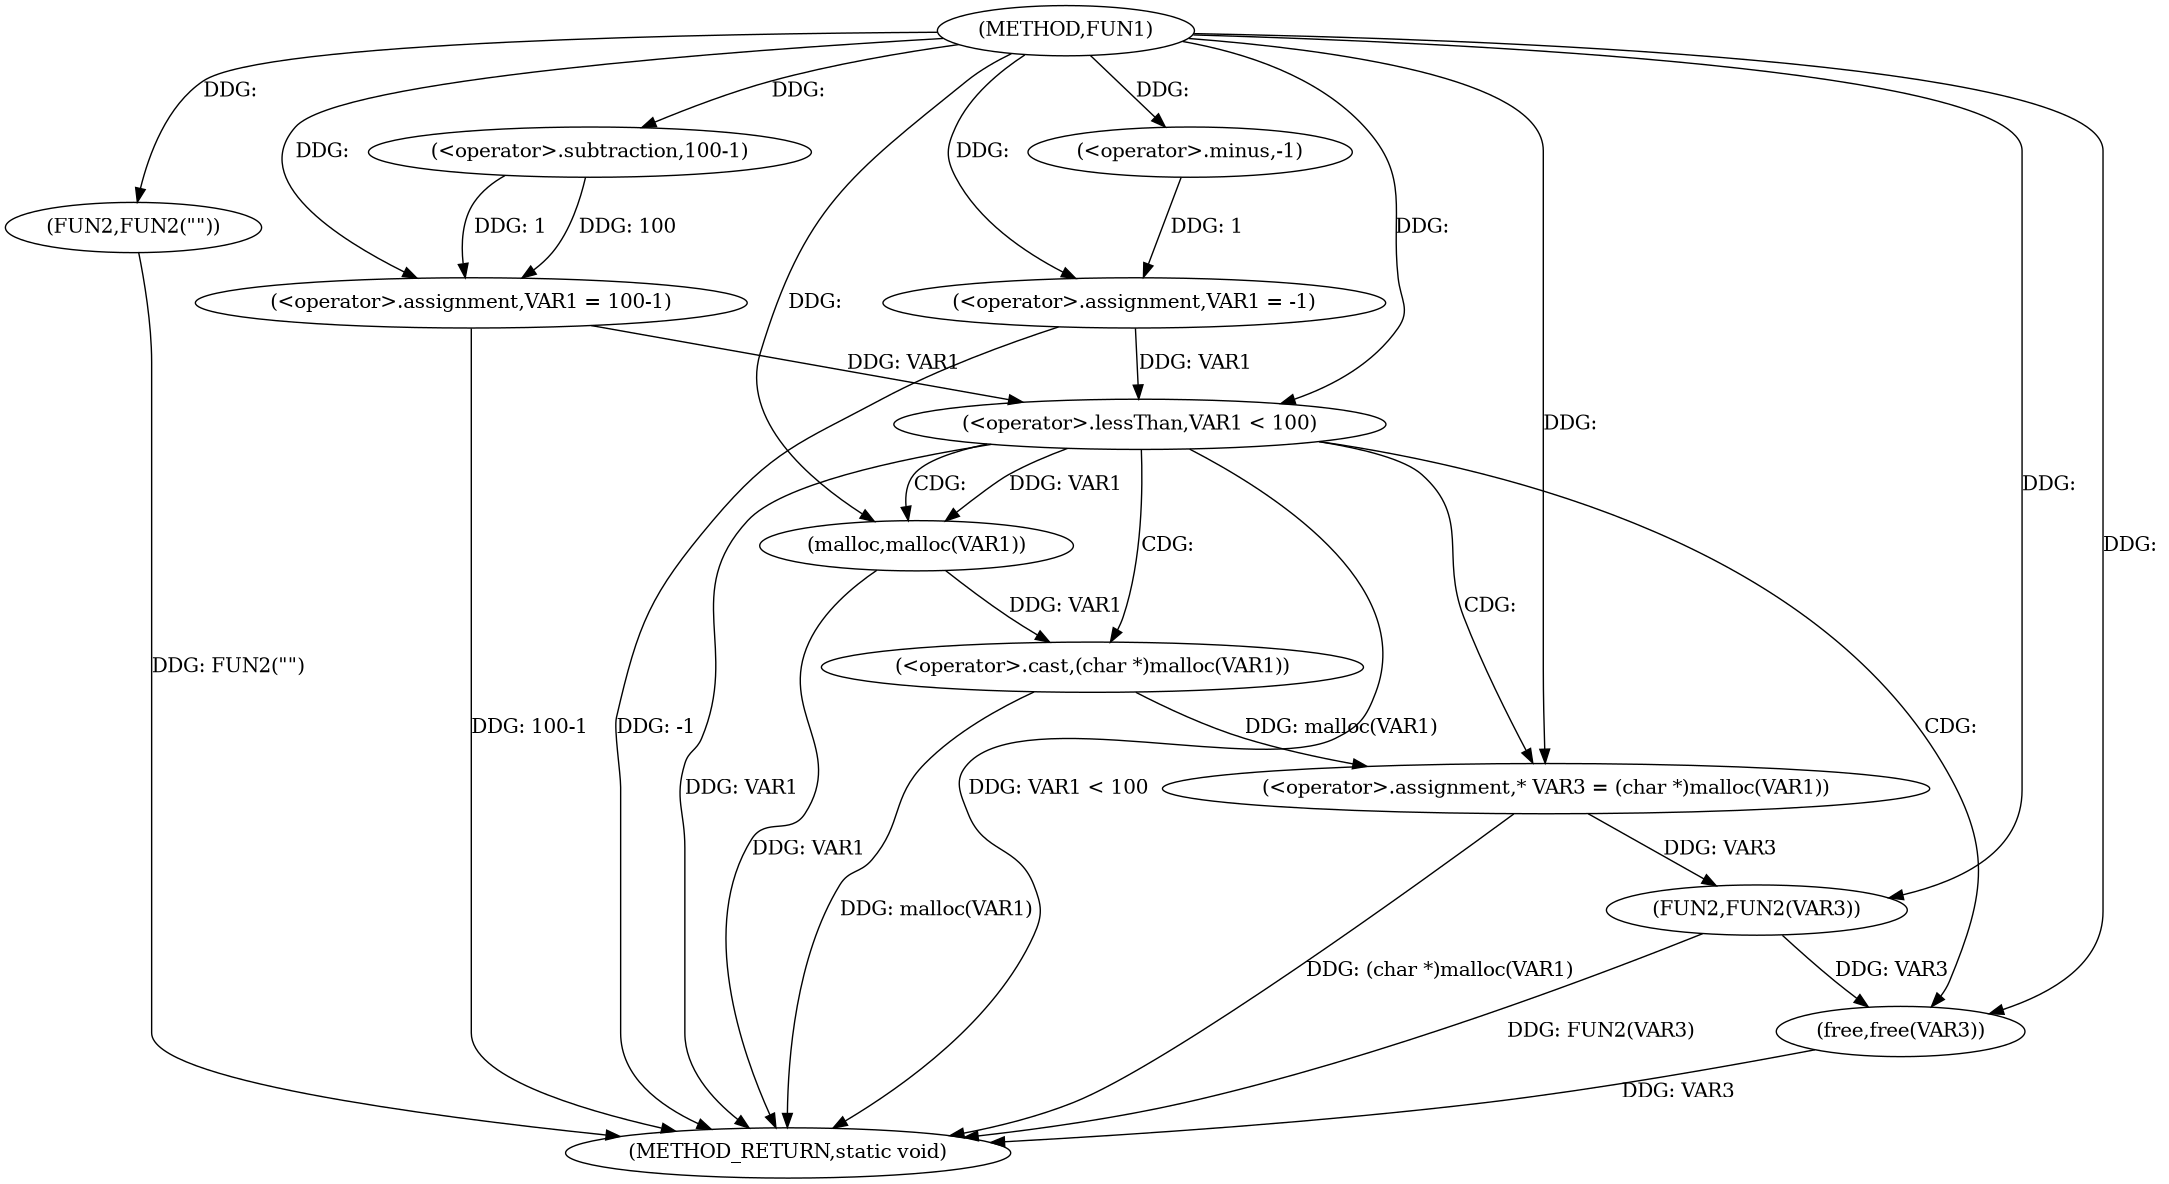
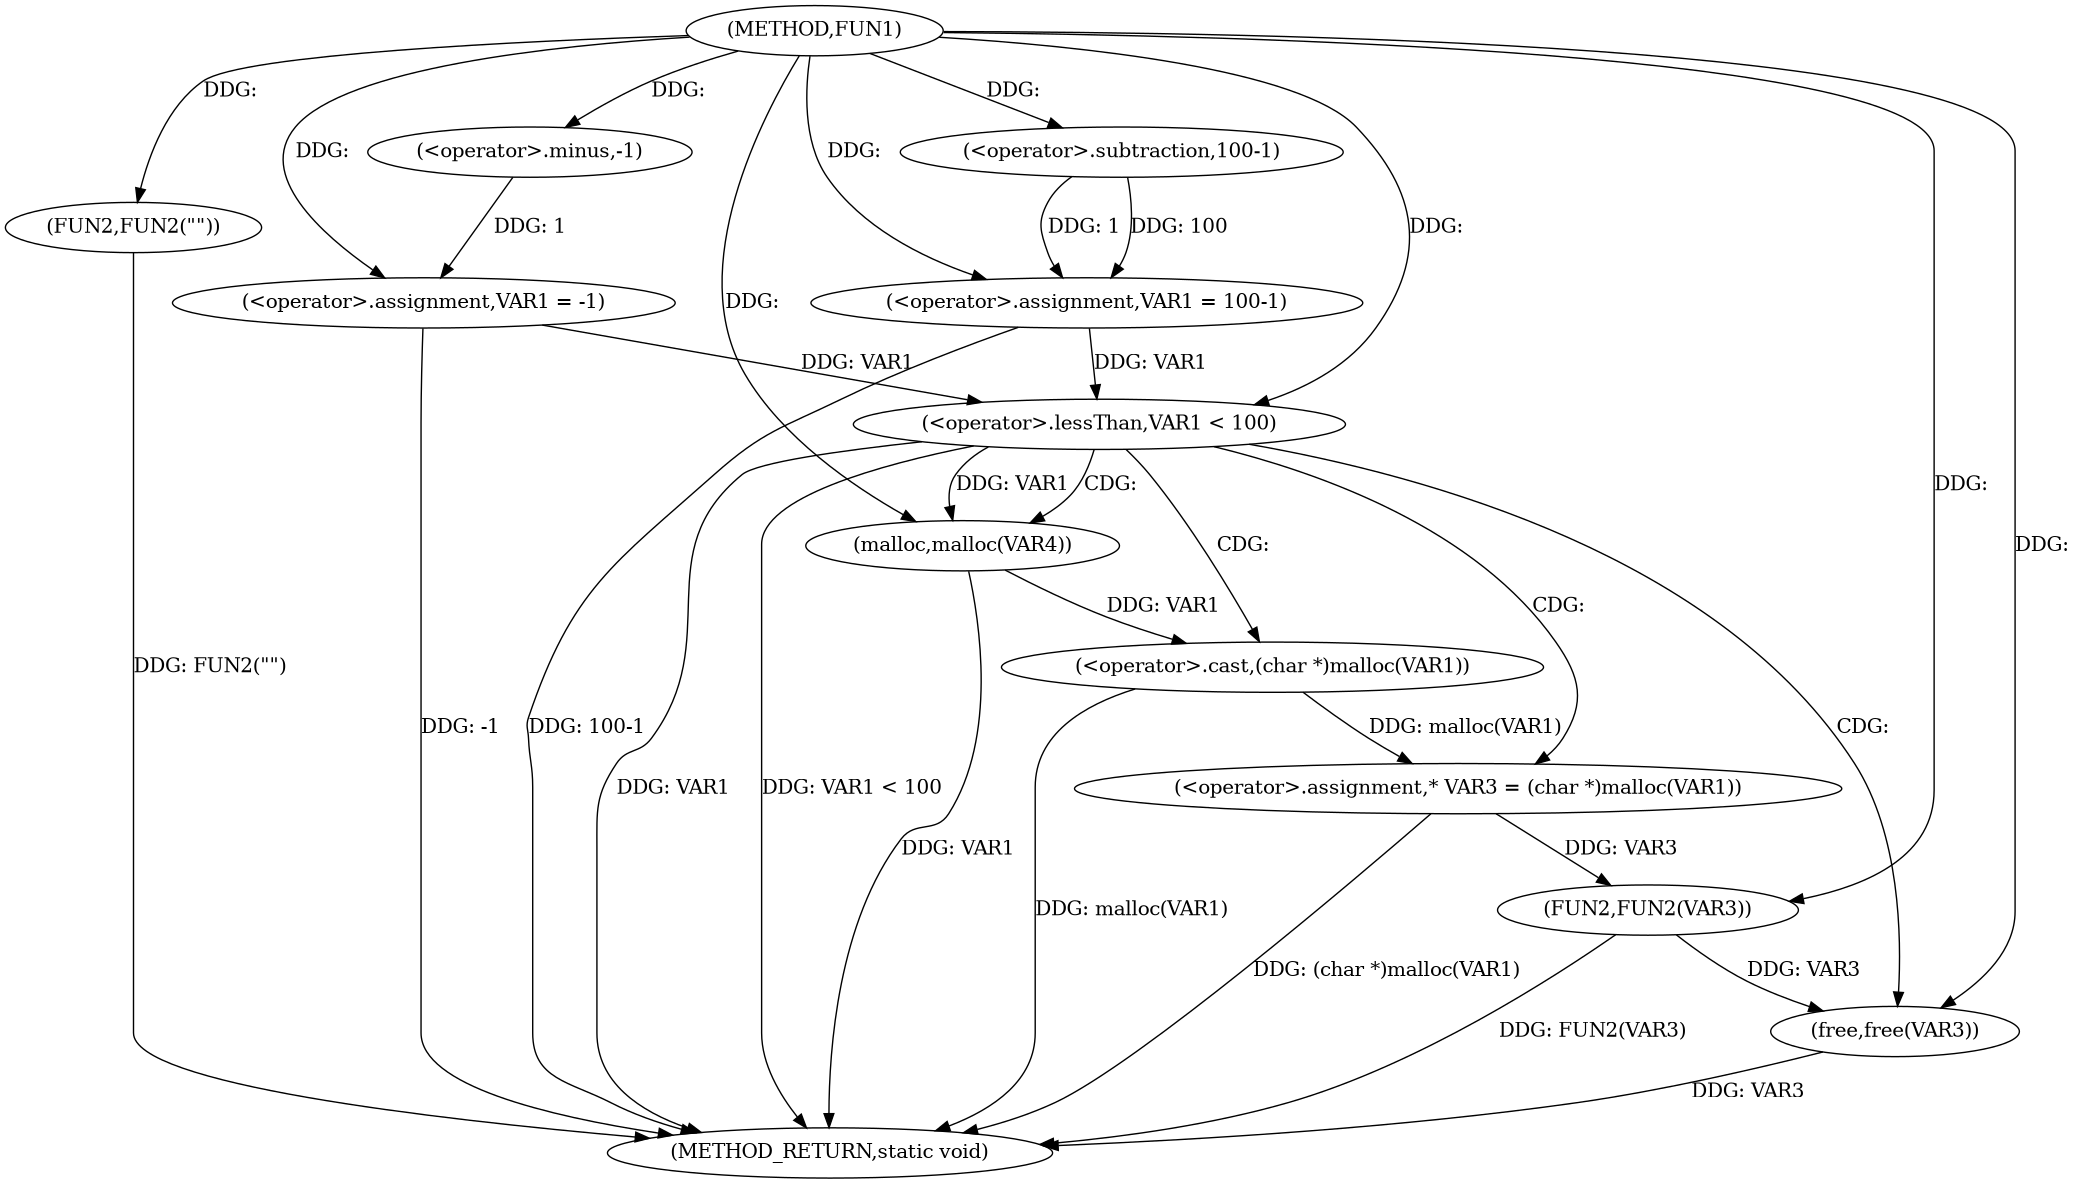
(1543, 256) -> none
(917, 546) -> (963, 546)
